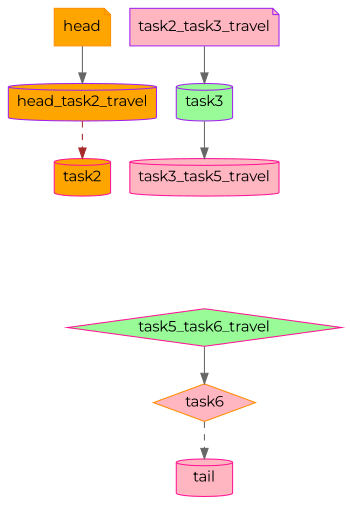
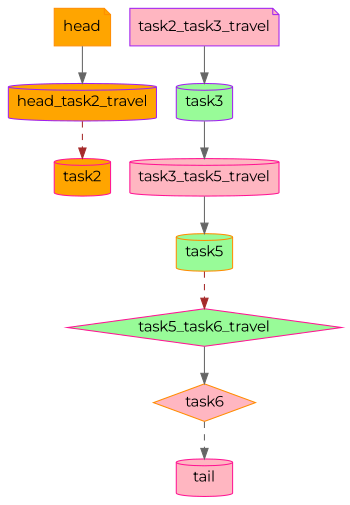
none -> (204, 252)
